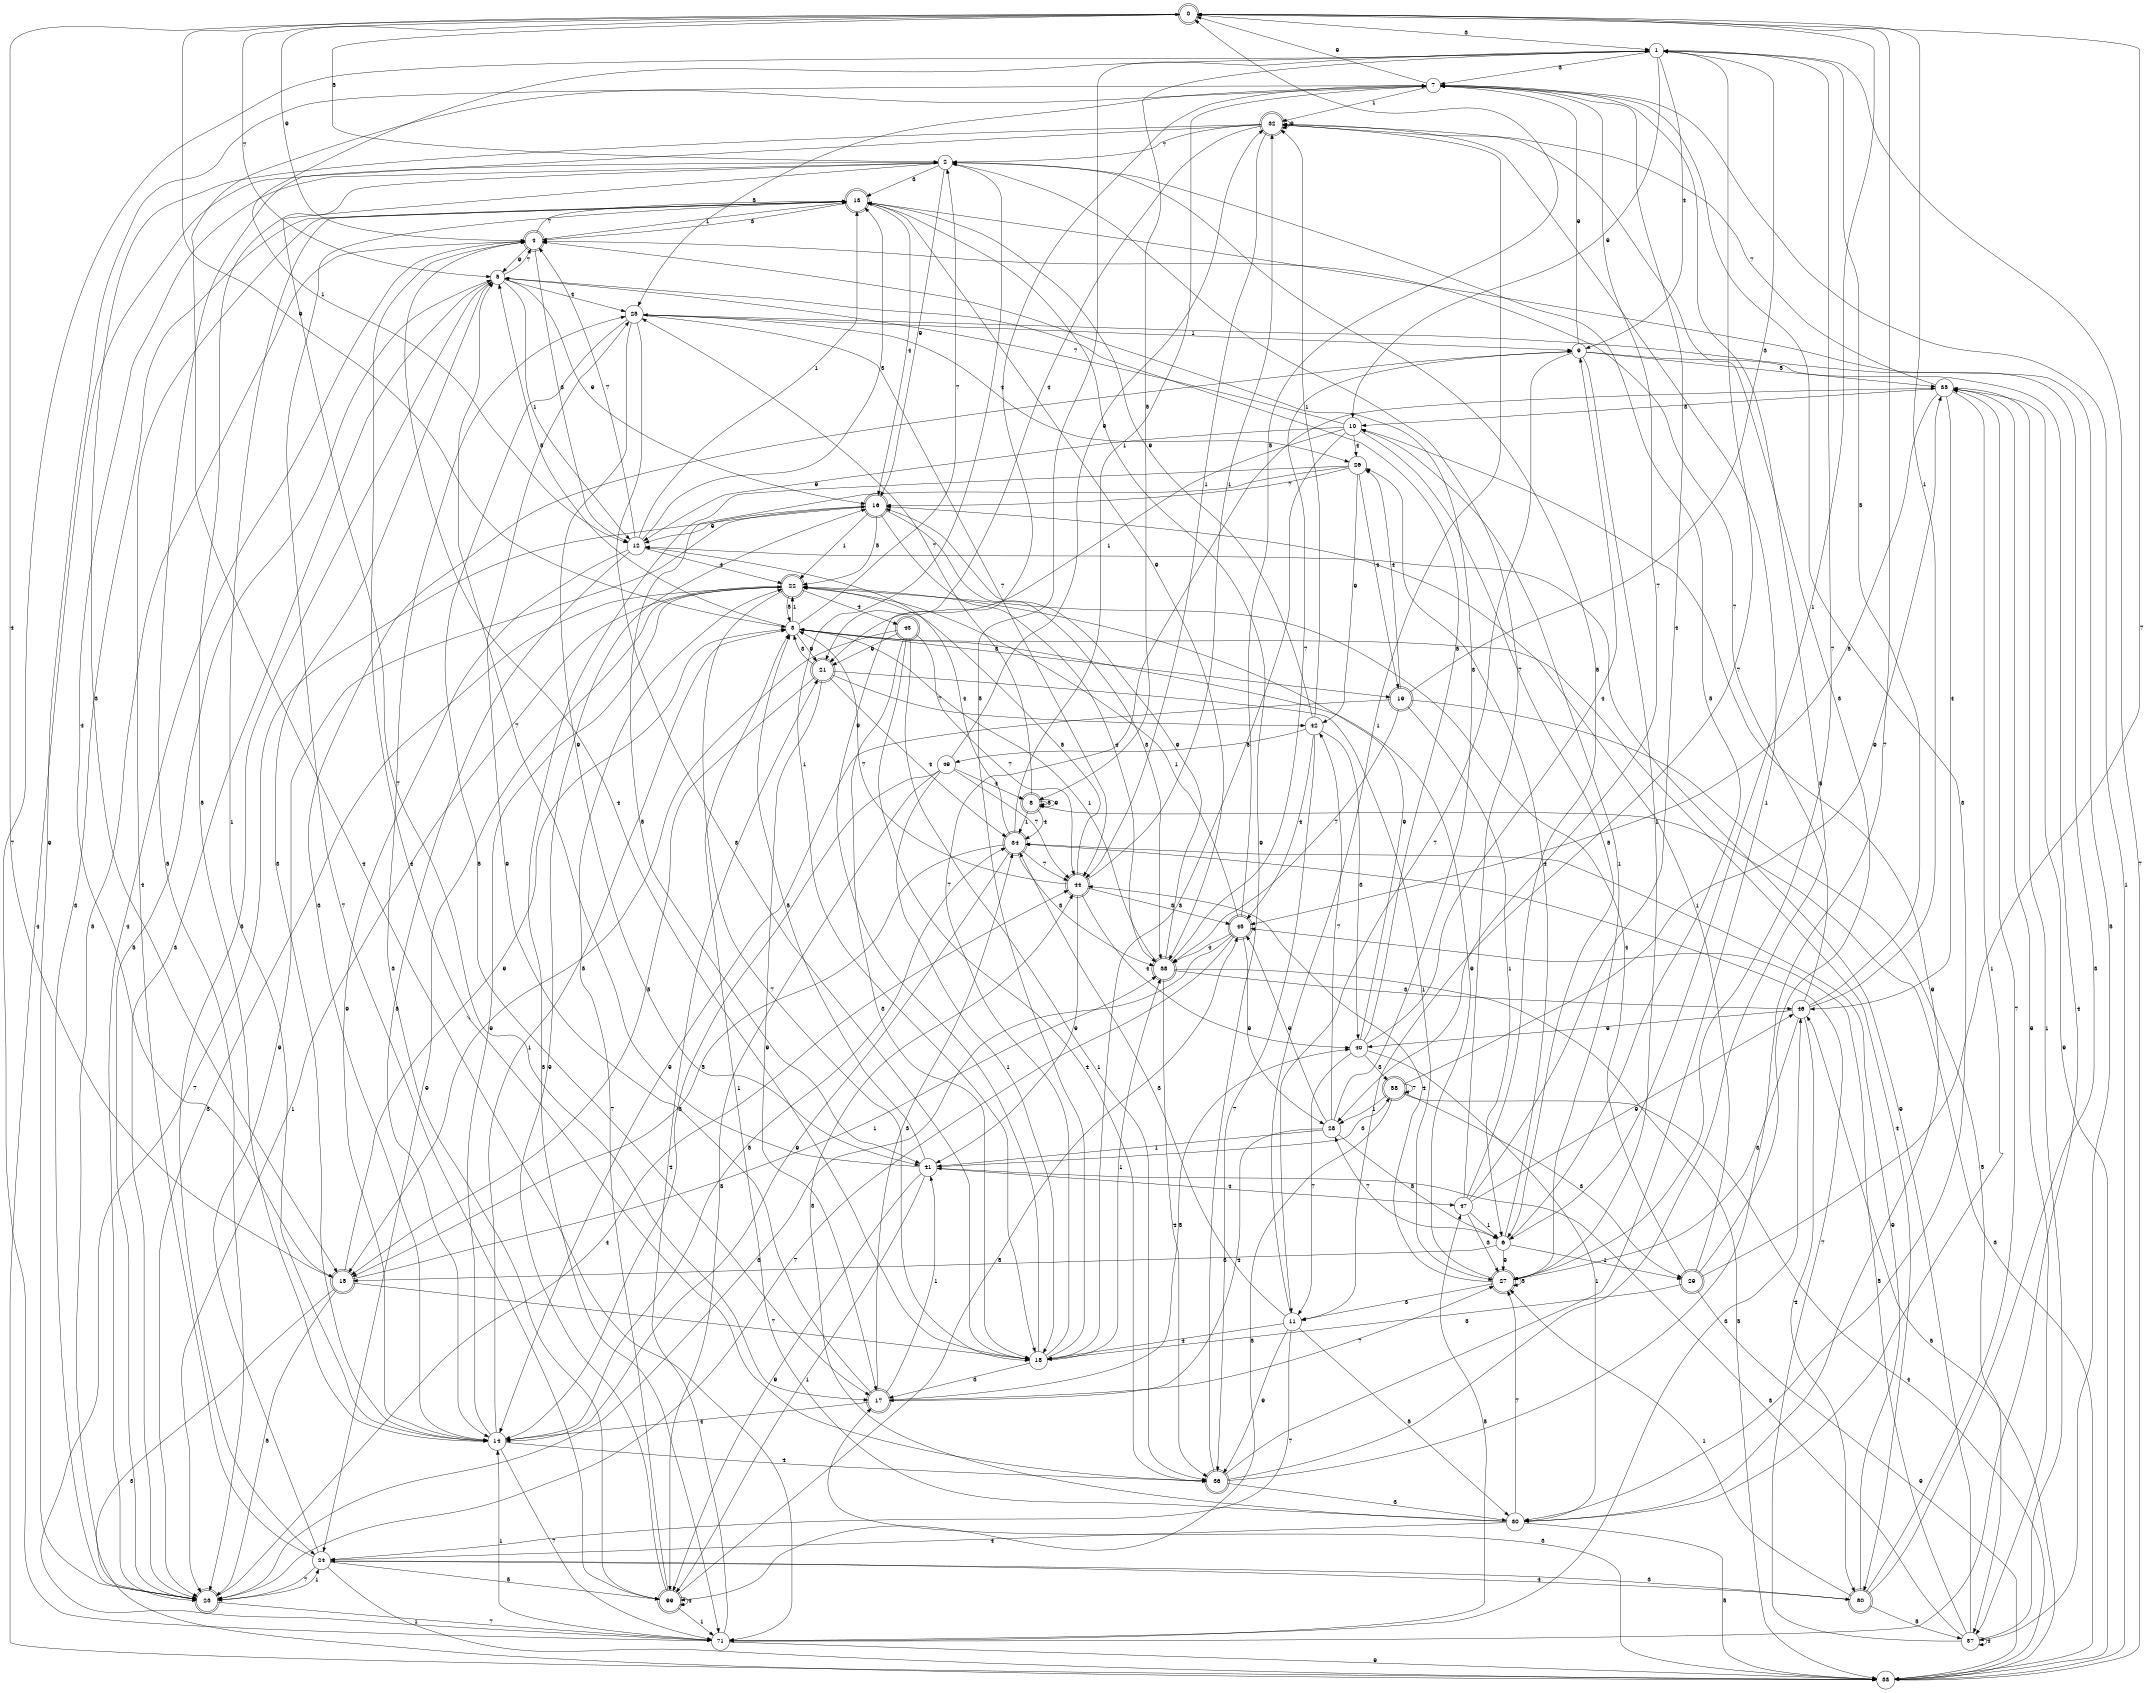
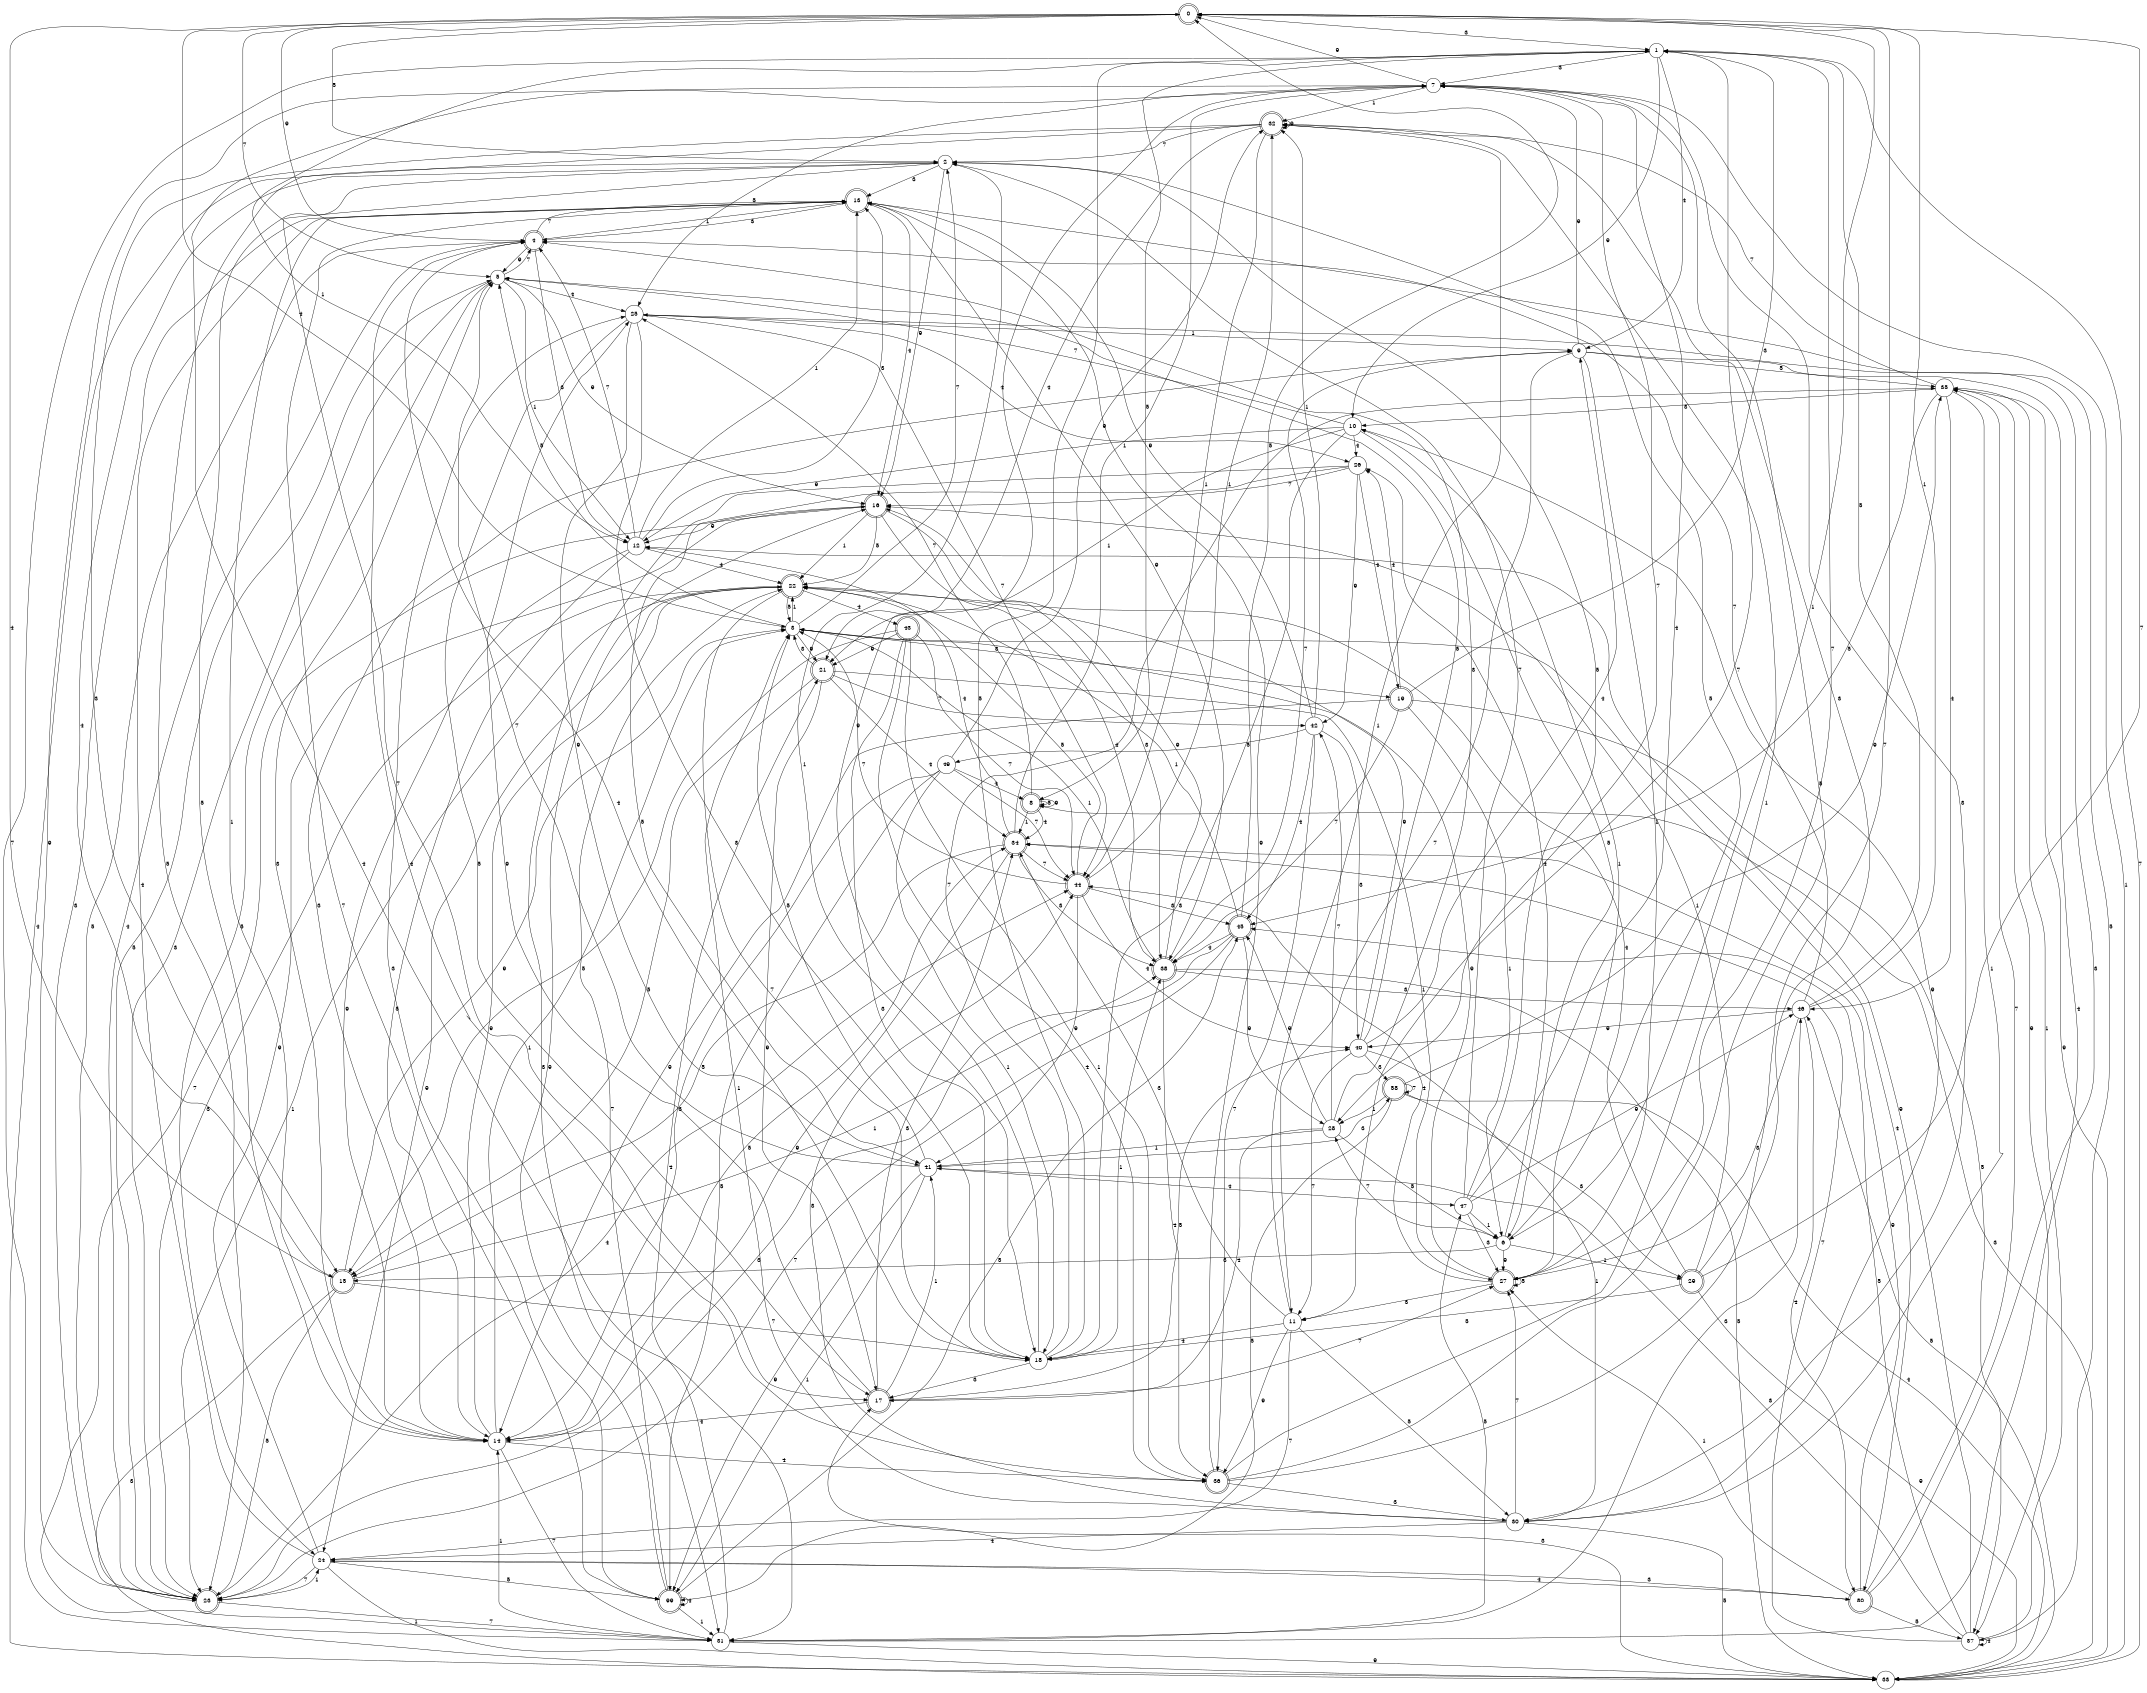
(301, 314) -> (301, 314)
(720, 1641) -> (720, 1641)
